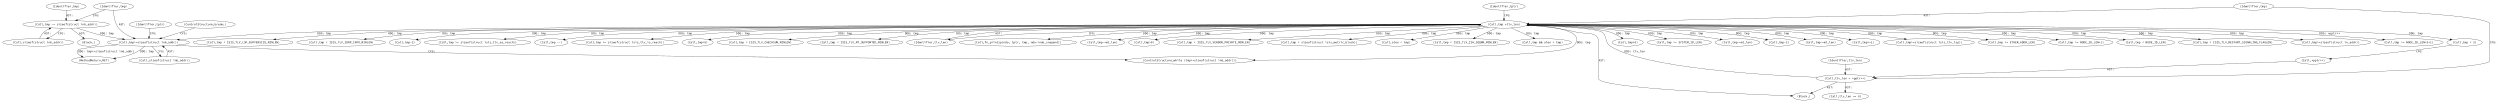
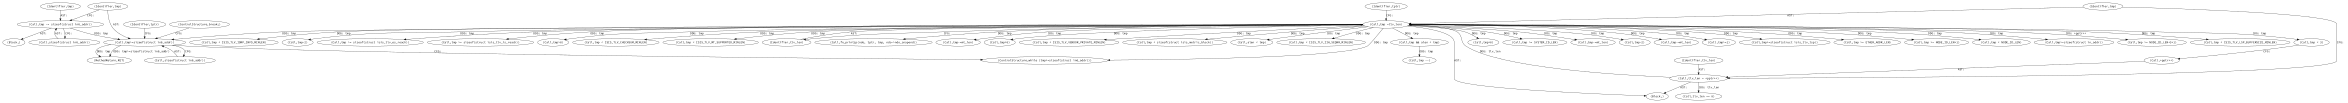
(1023, 27) -> (1419, 50)
(2233, 42) -> none
(1850, 87) -> (1709, 87)
